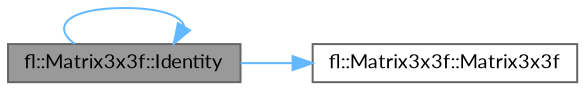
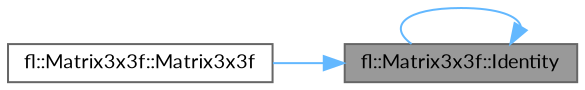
(266, 63) -> (298, 63)
